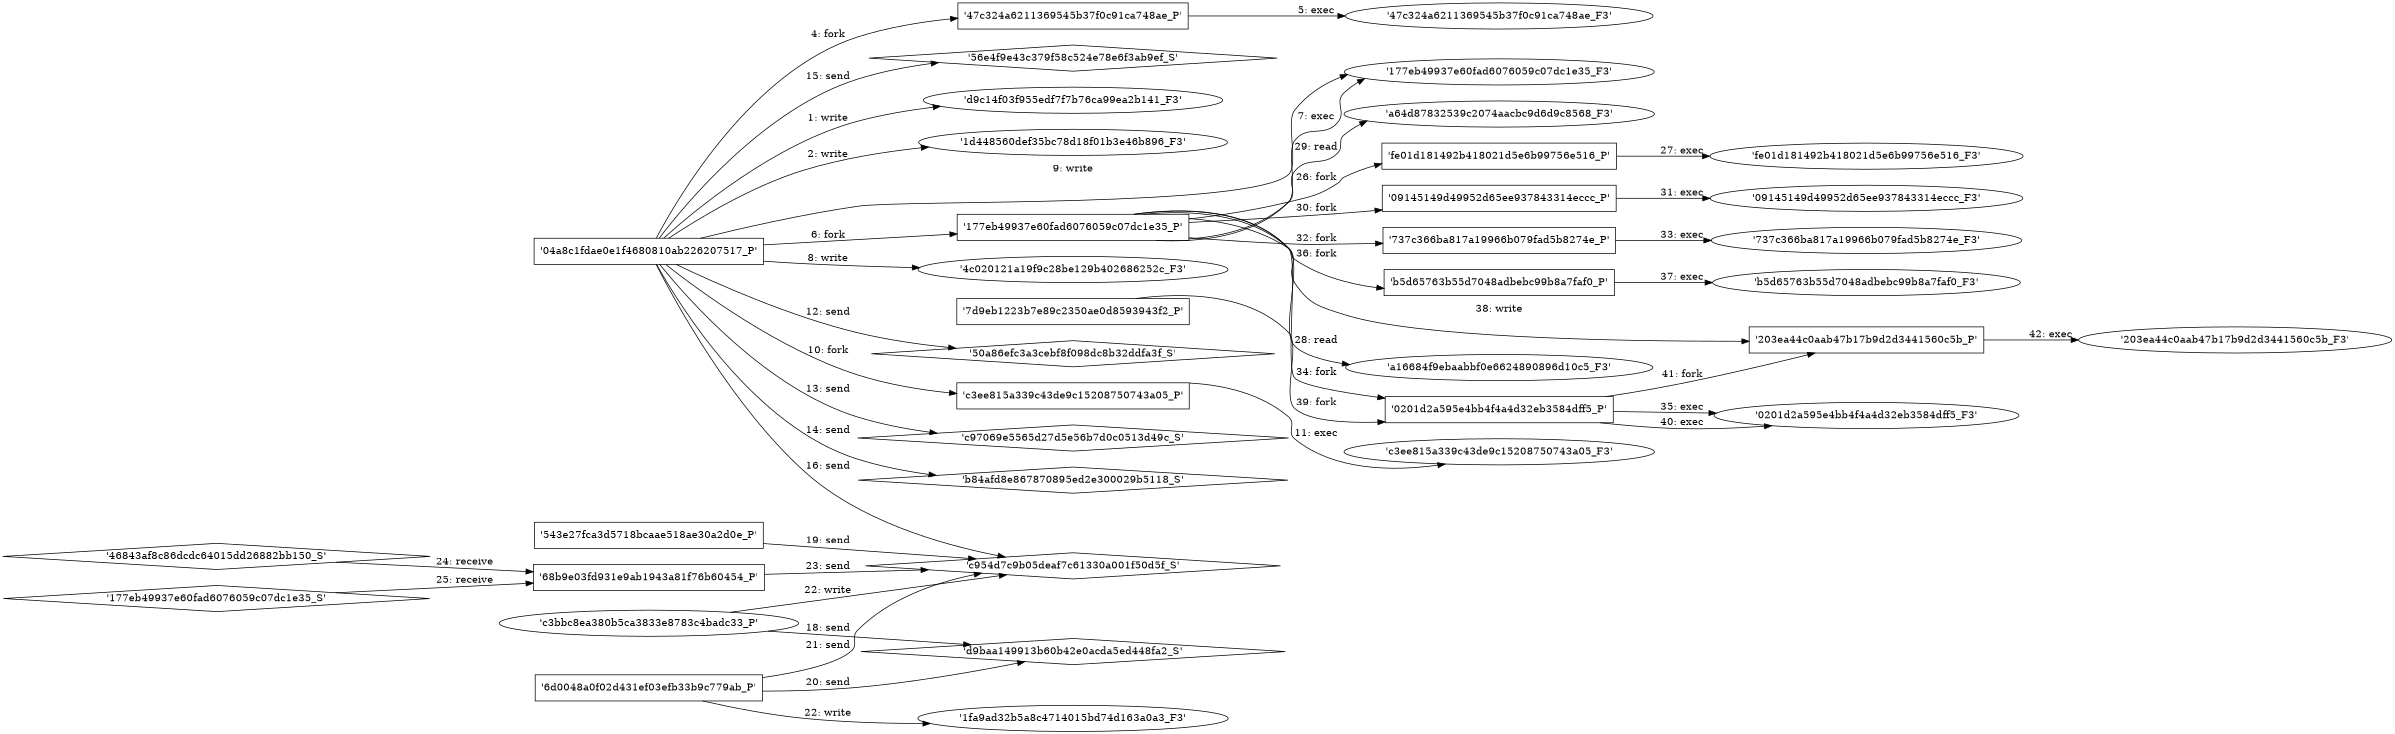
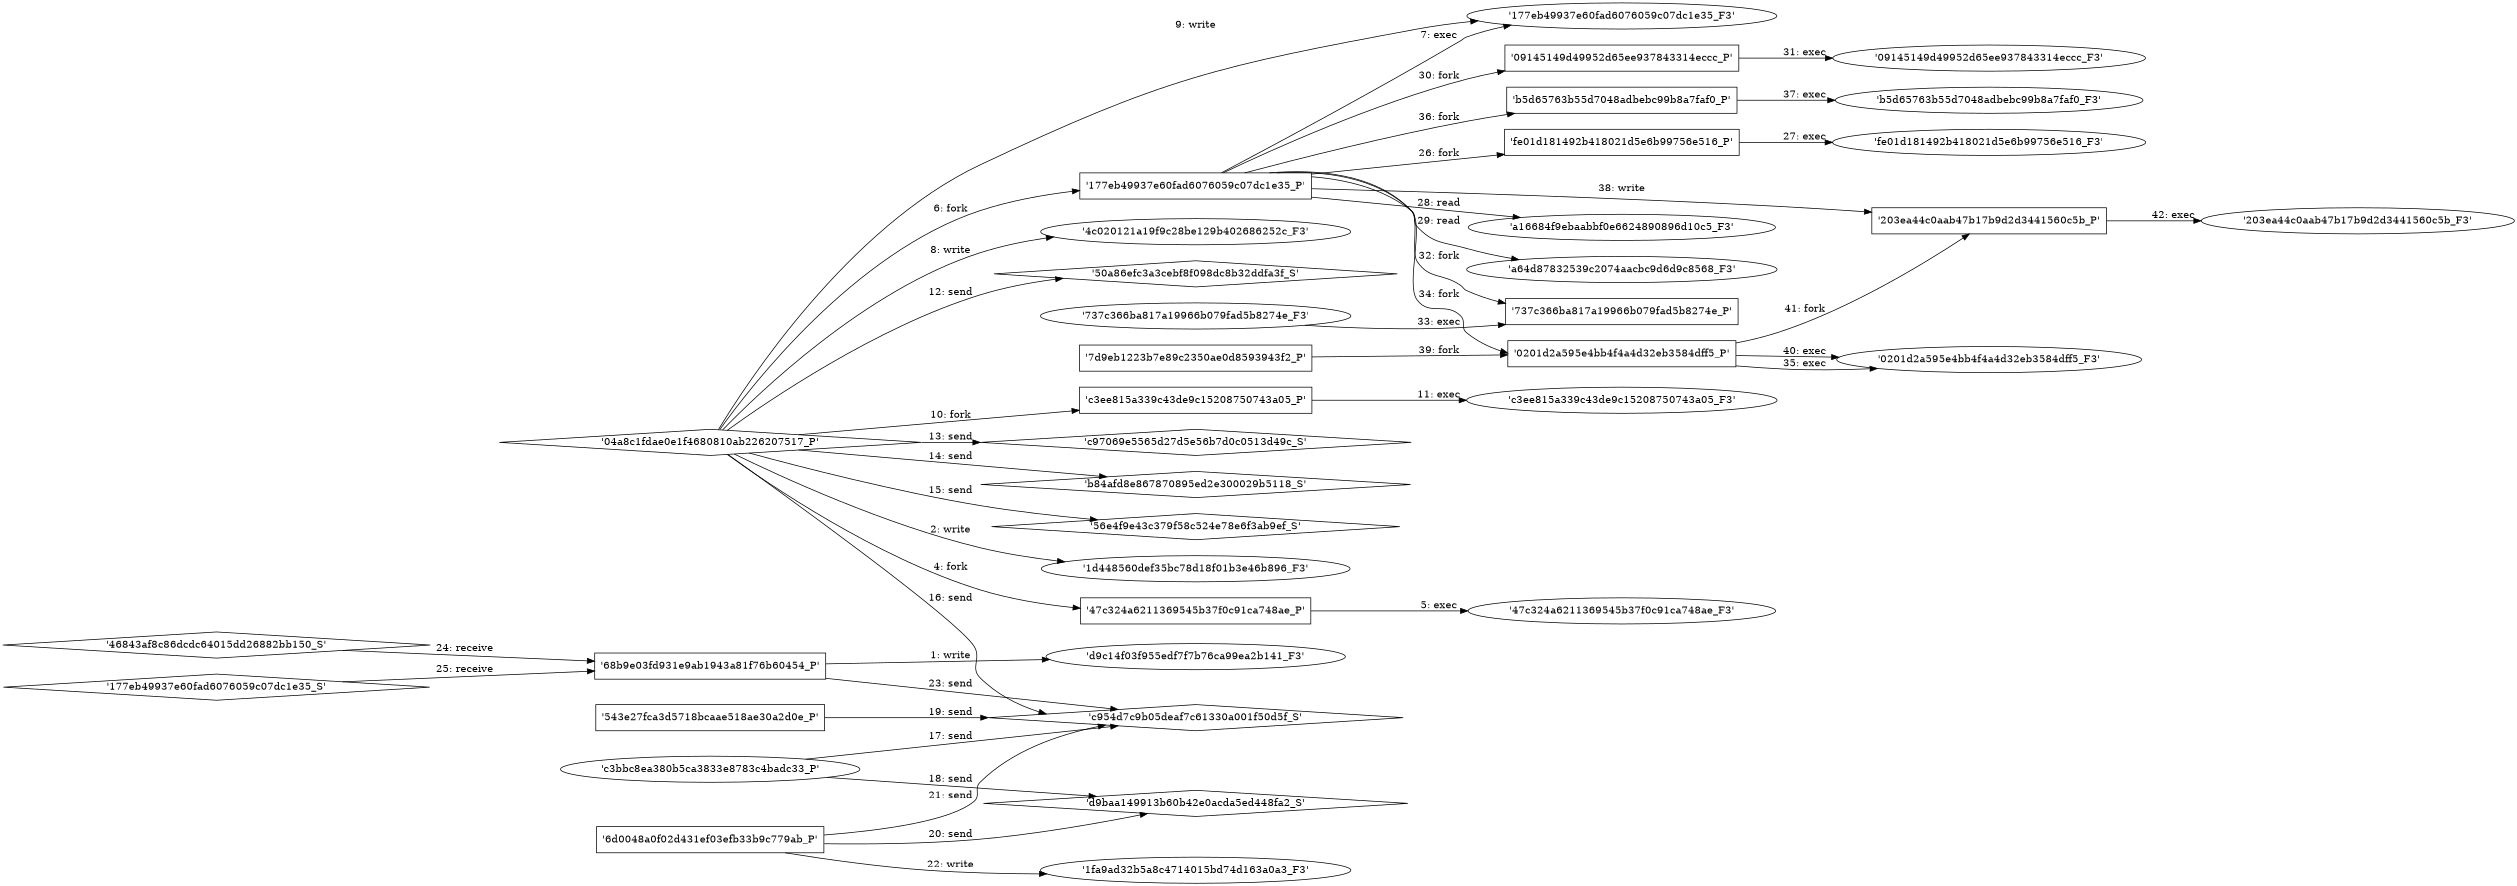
(788, 150) -> (934, 662)
(1660, 240) -> (1401, 329)
(649, 251) -> (710, 442)
(828, 590) -> (951, 736)
